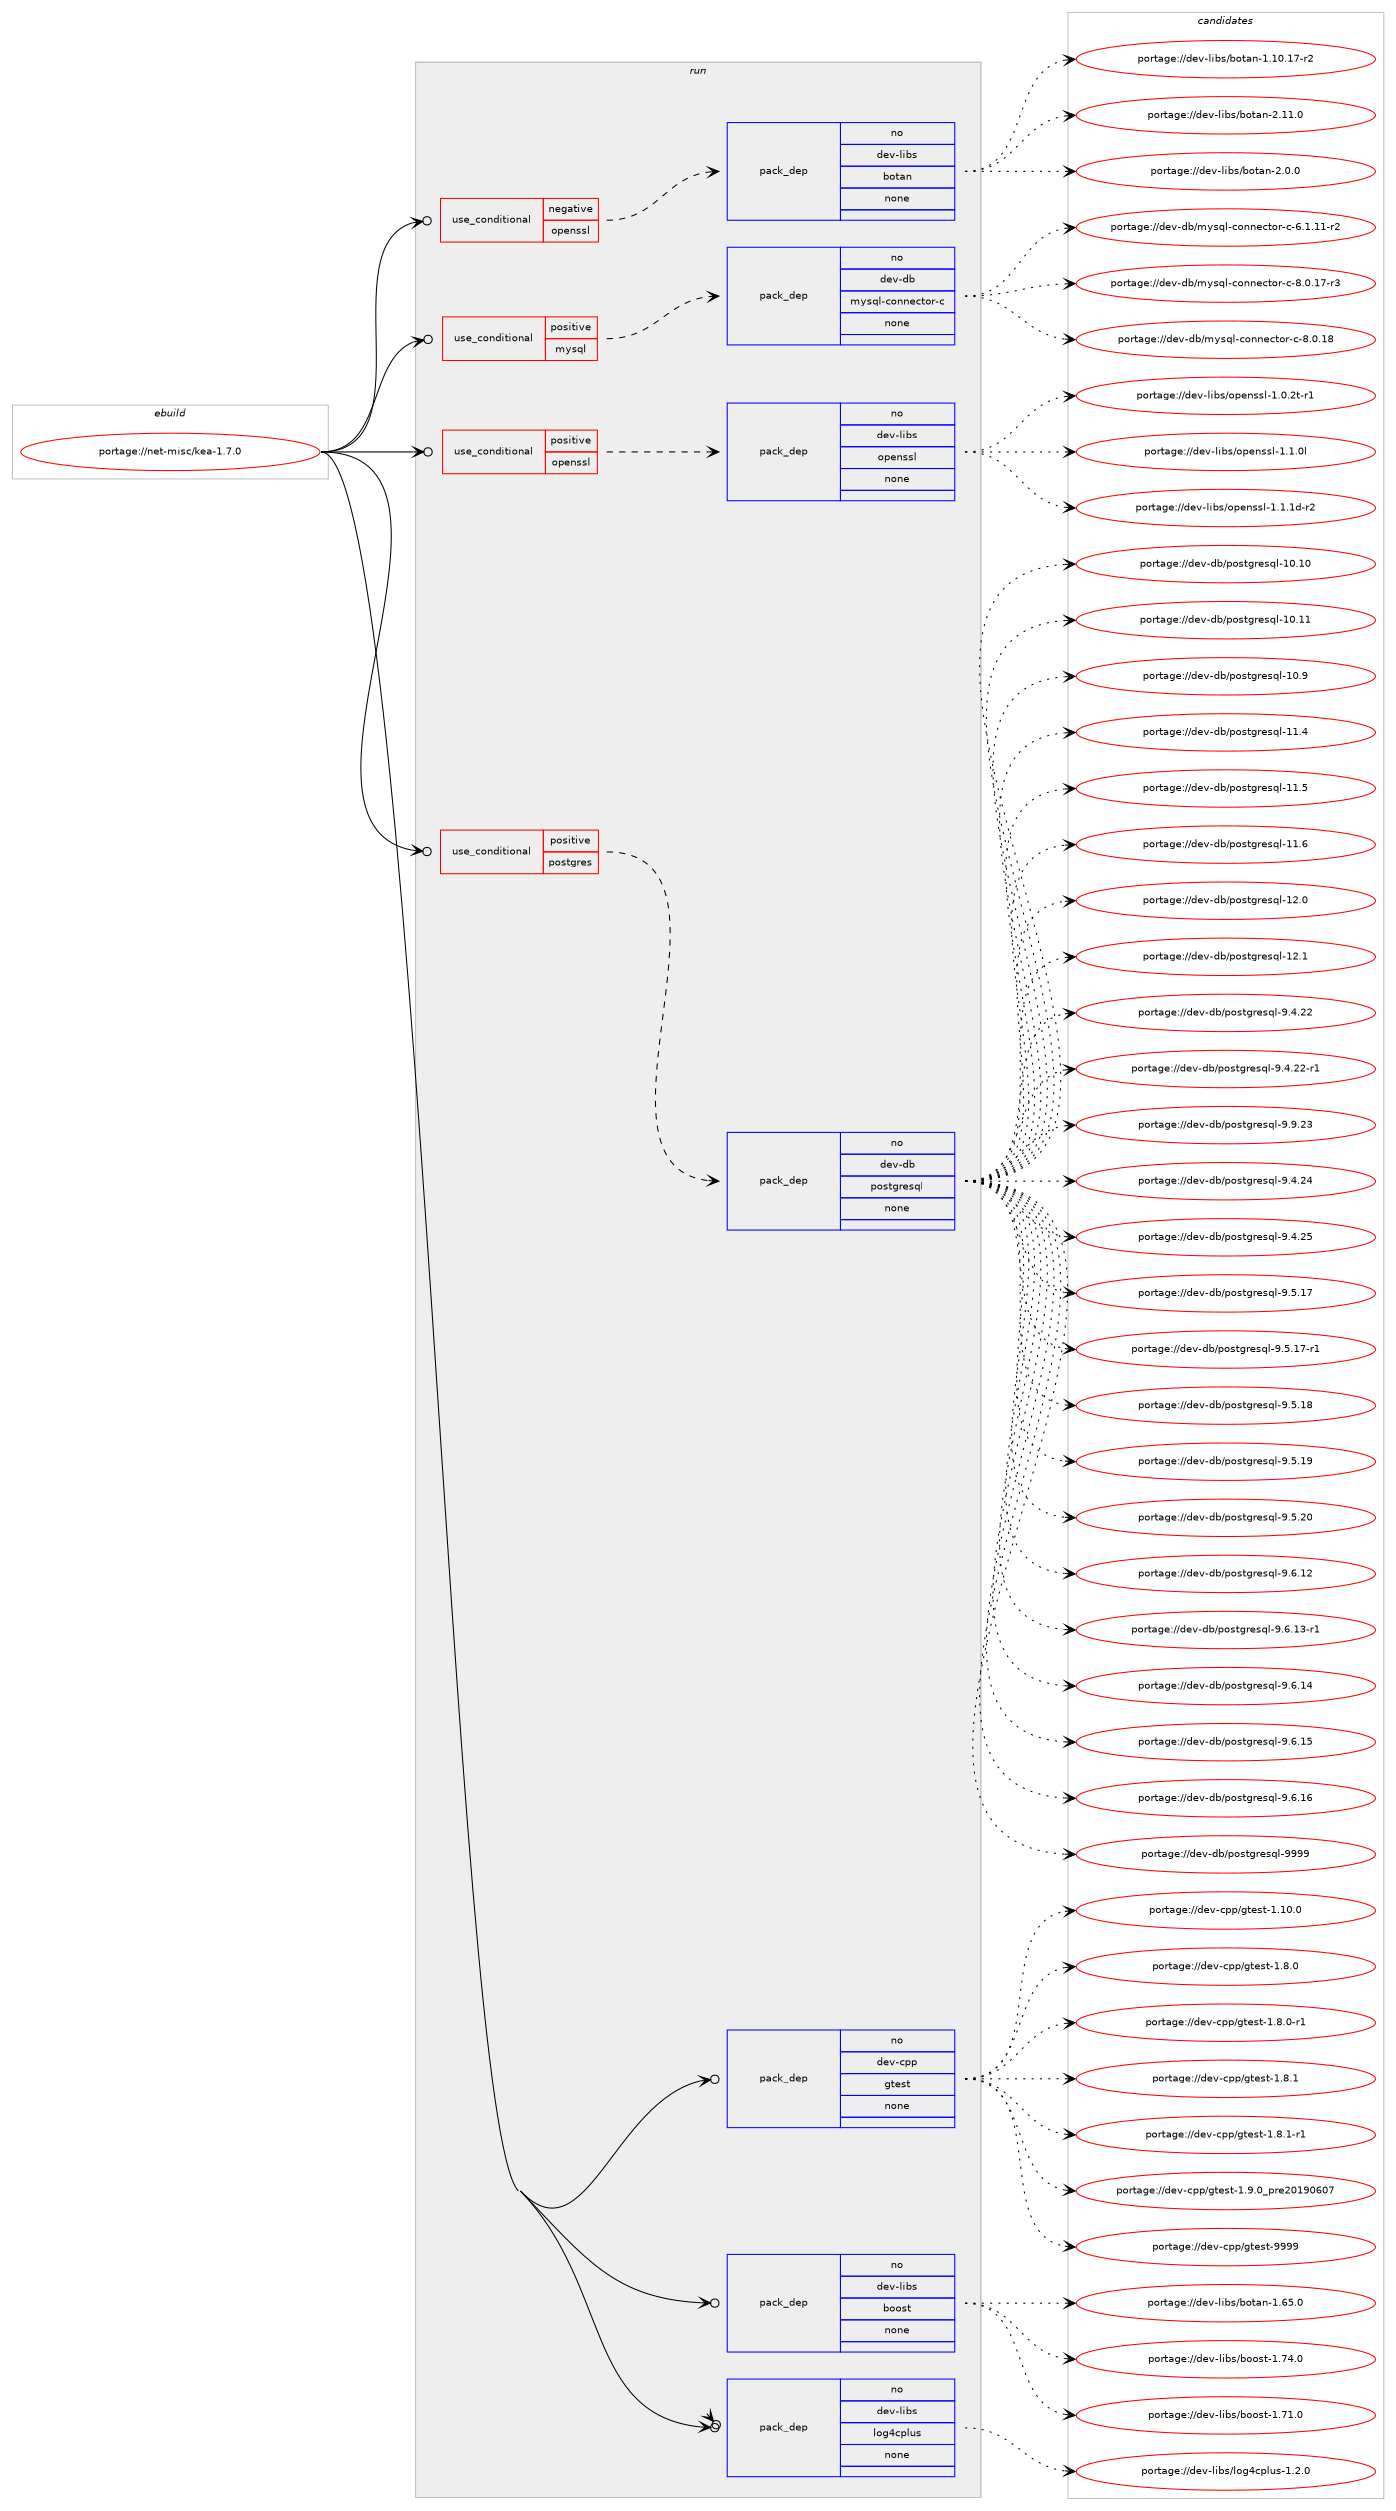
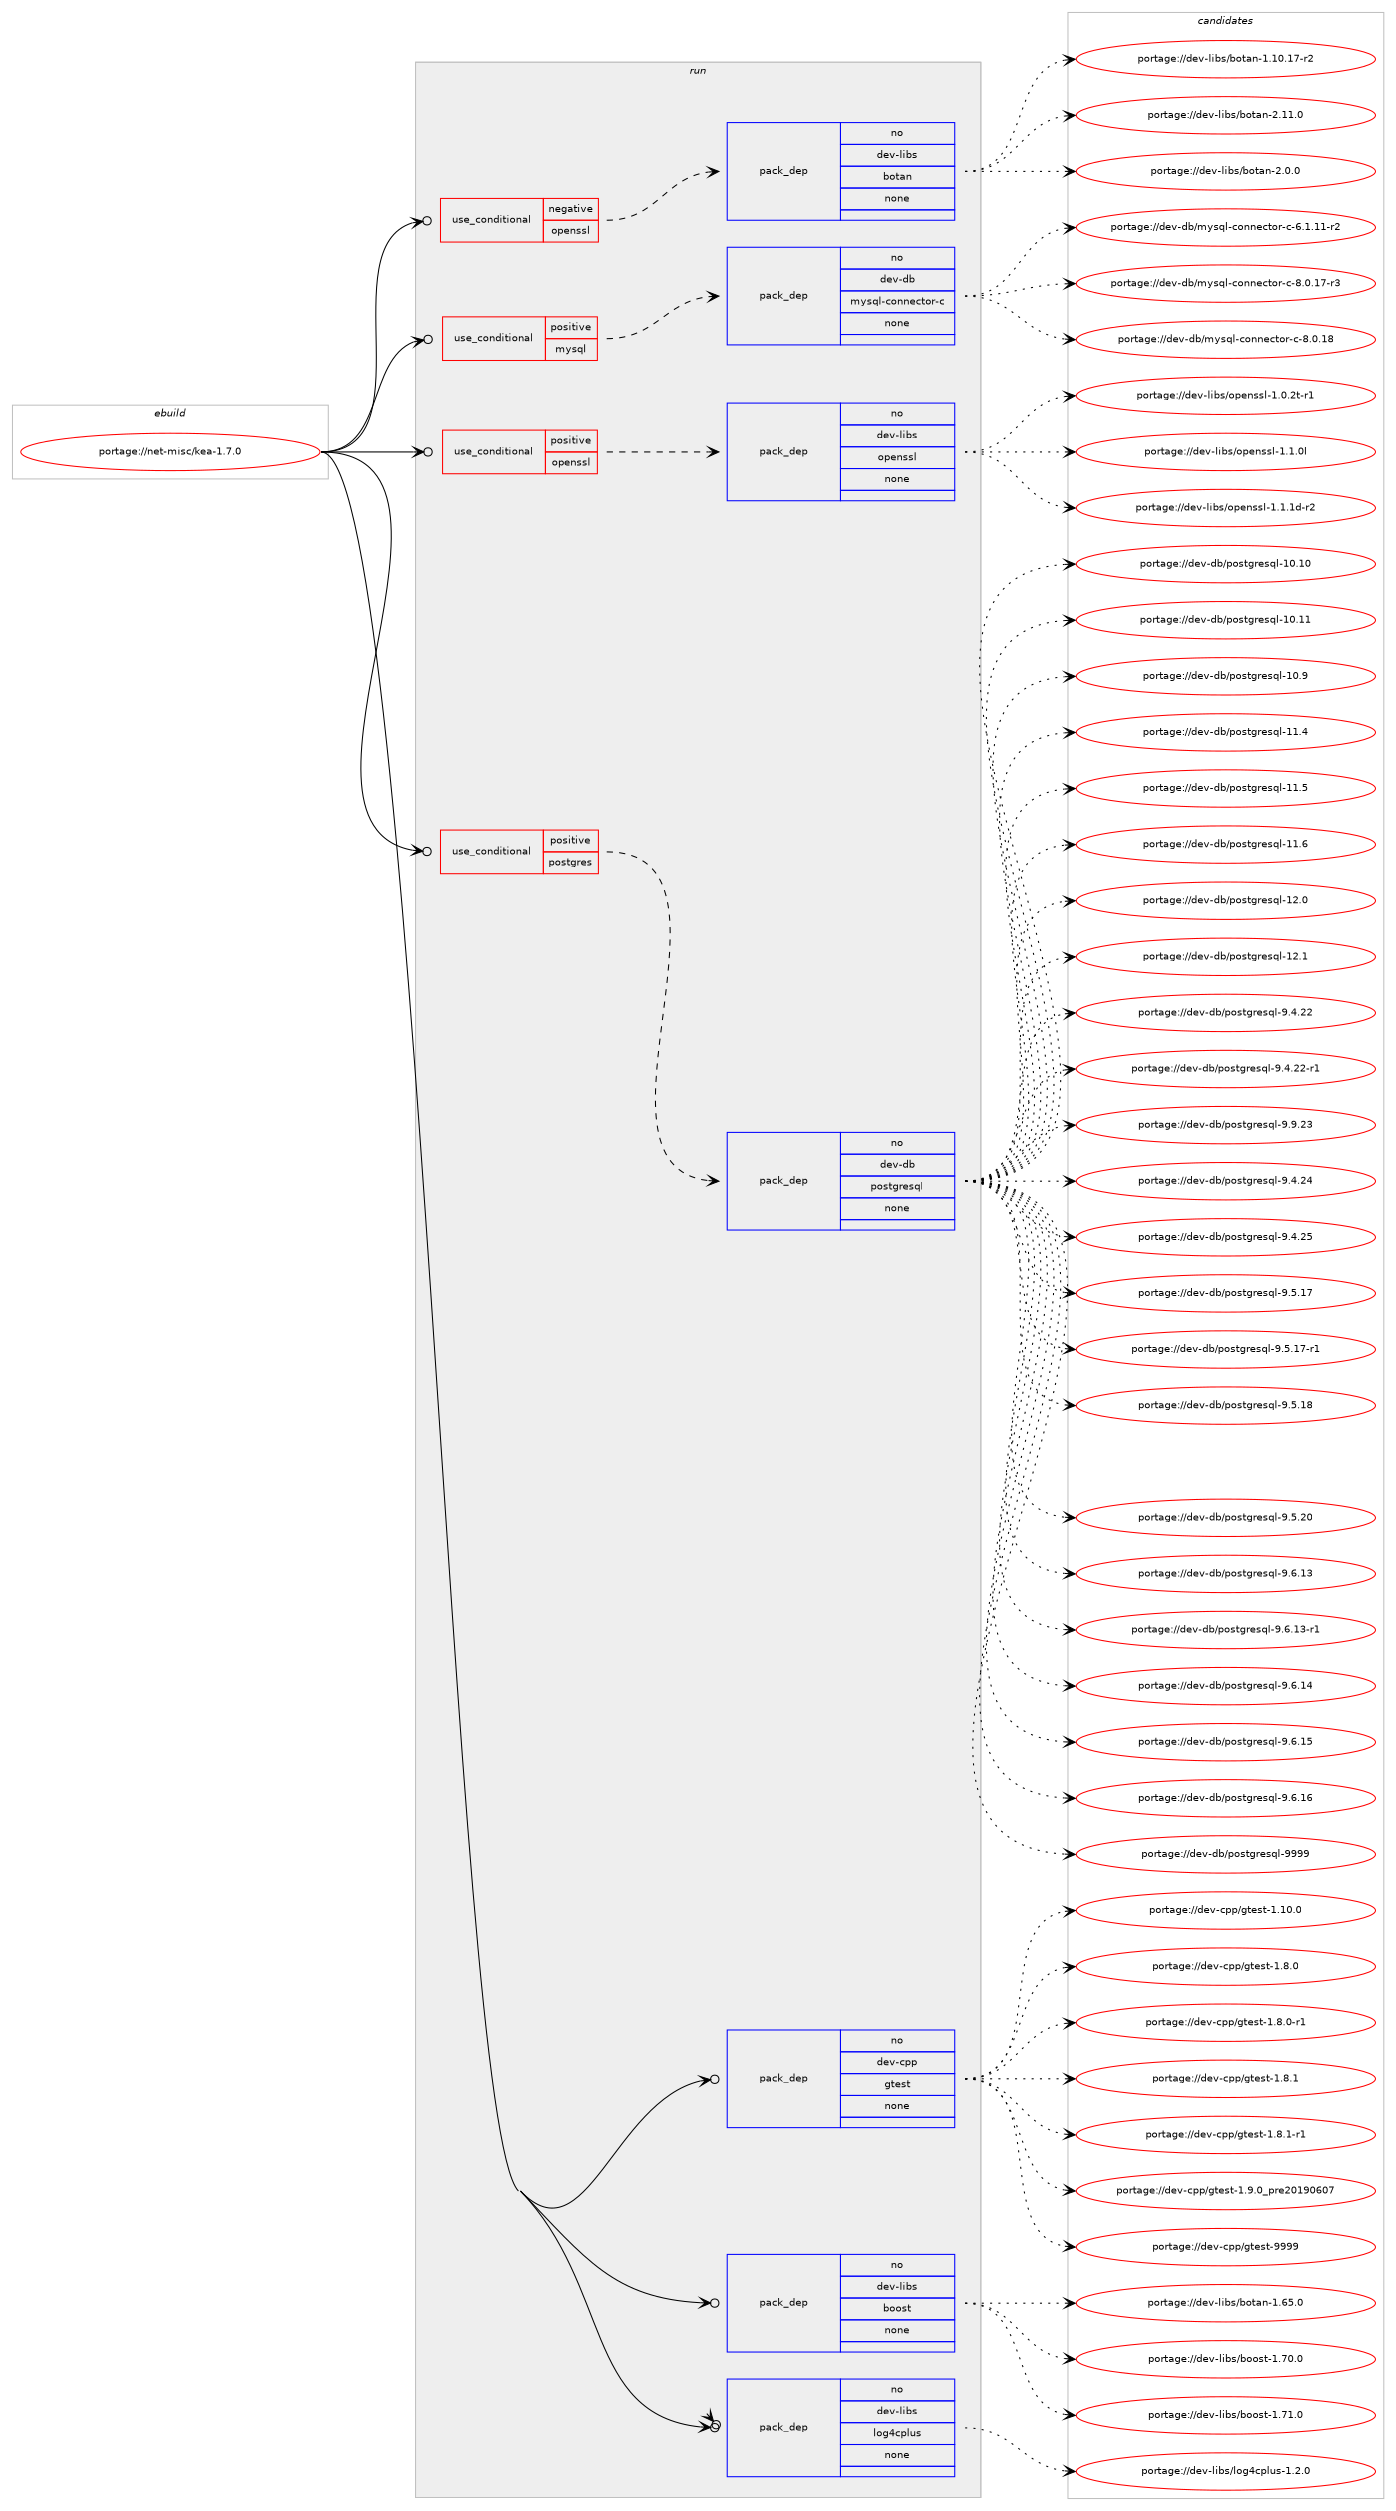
(1226, 1462) -> none
(1226, 1574) -> (1226, 1574)
(1226, 2359) -> (1226, 2359)
